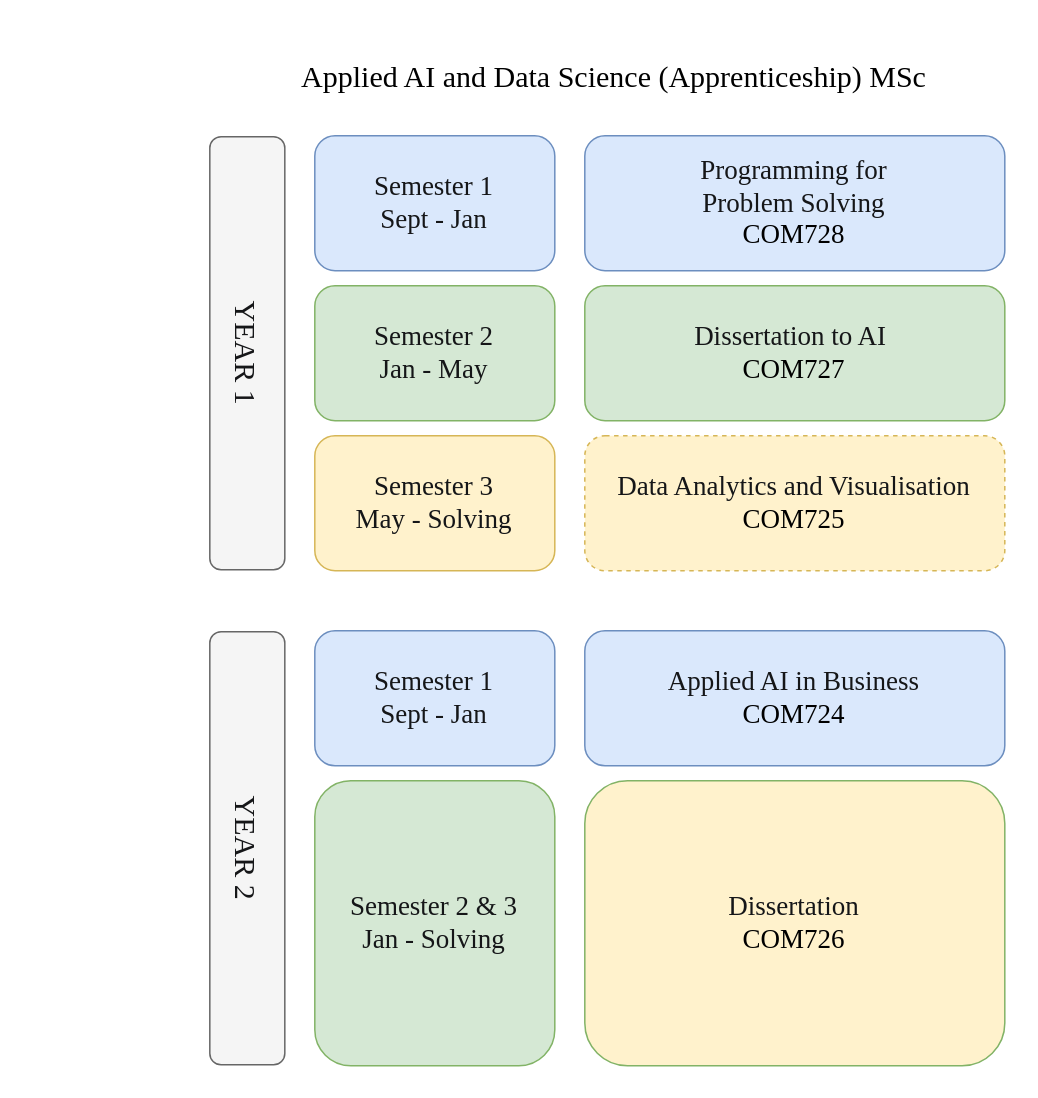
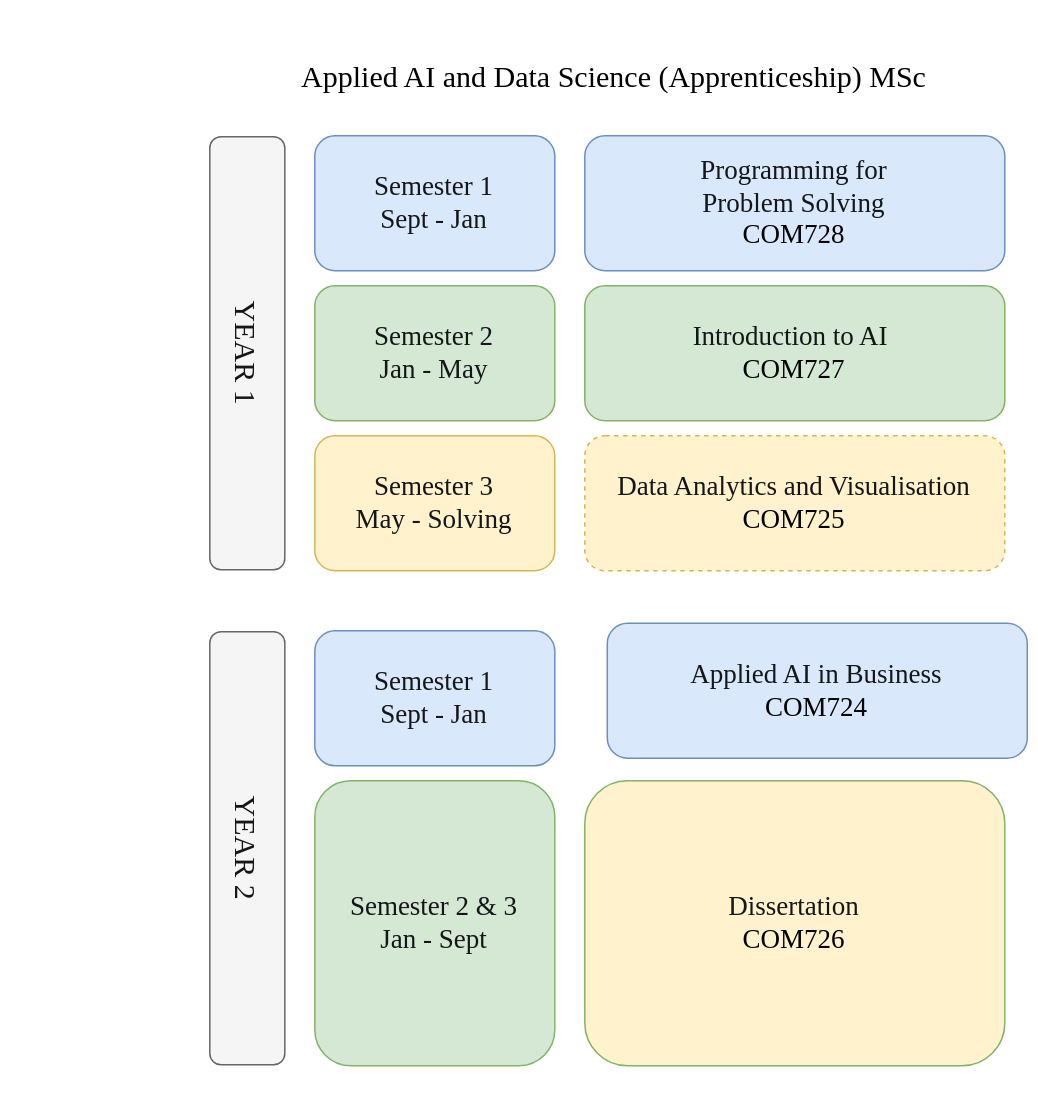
(794, 353) -> (794, 353)
(795, 698) -> (817, 691)
(434, 923) -> (434, 923)
